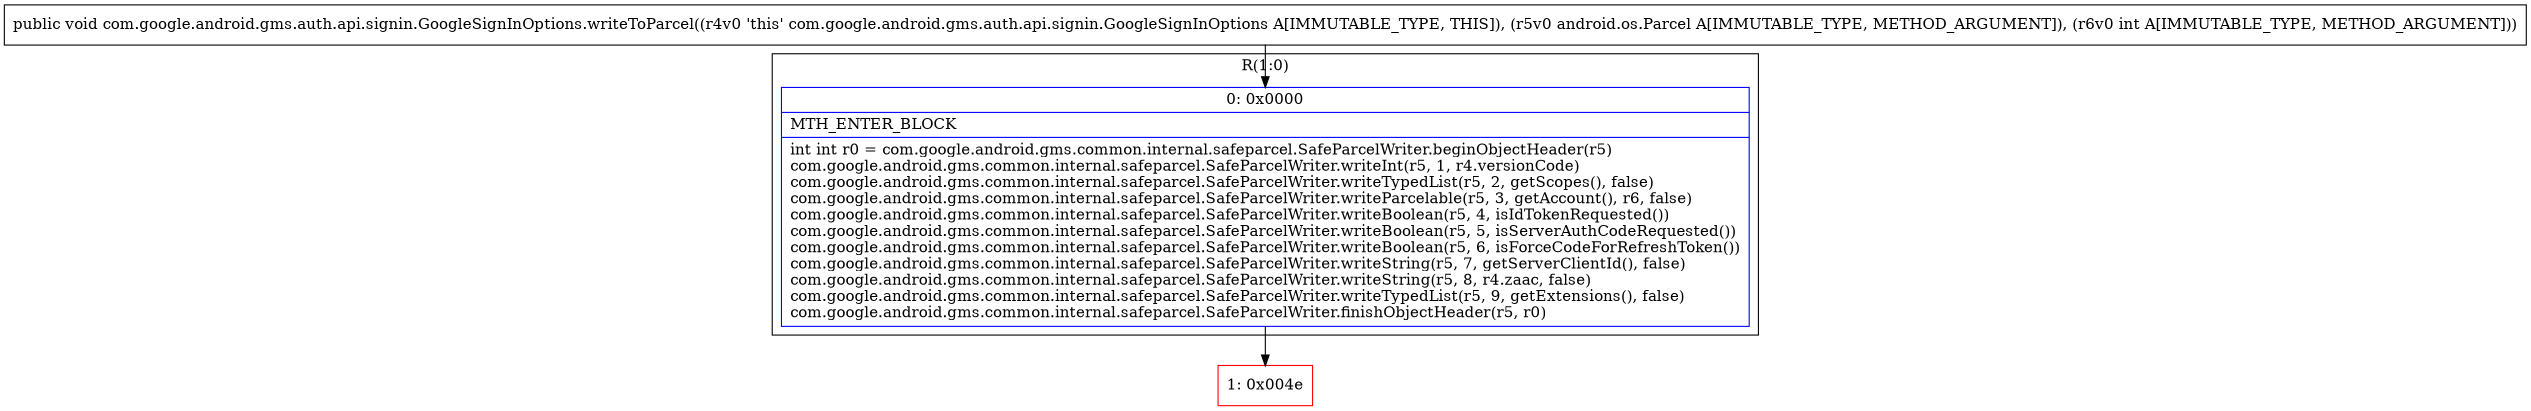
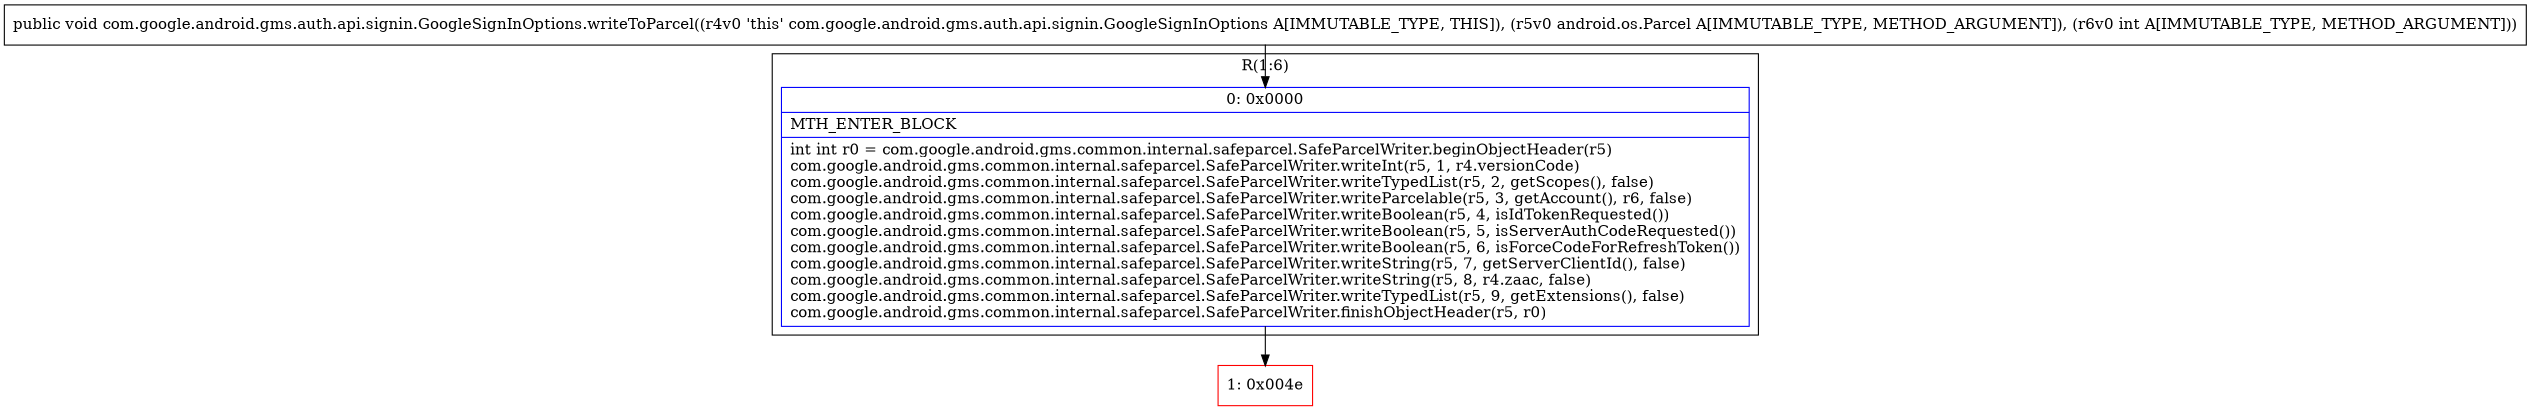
(1265, 66) -> (1265, 66)
